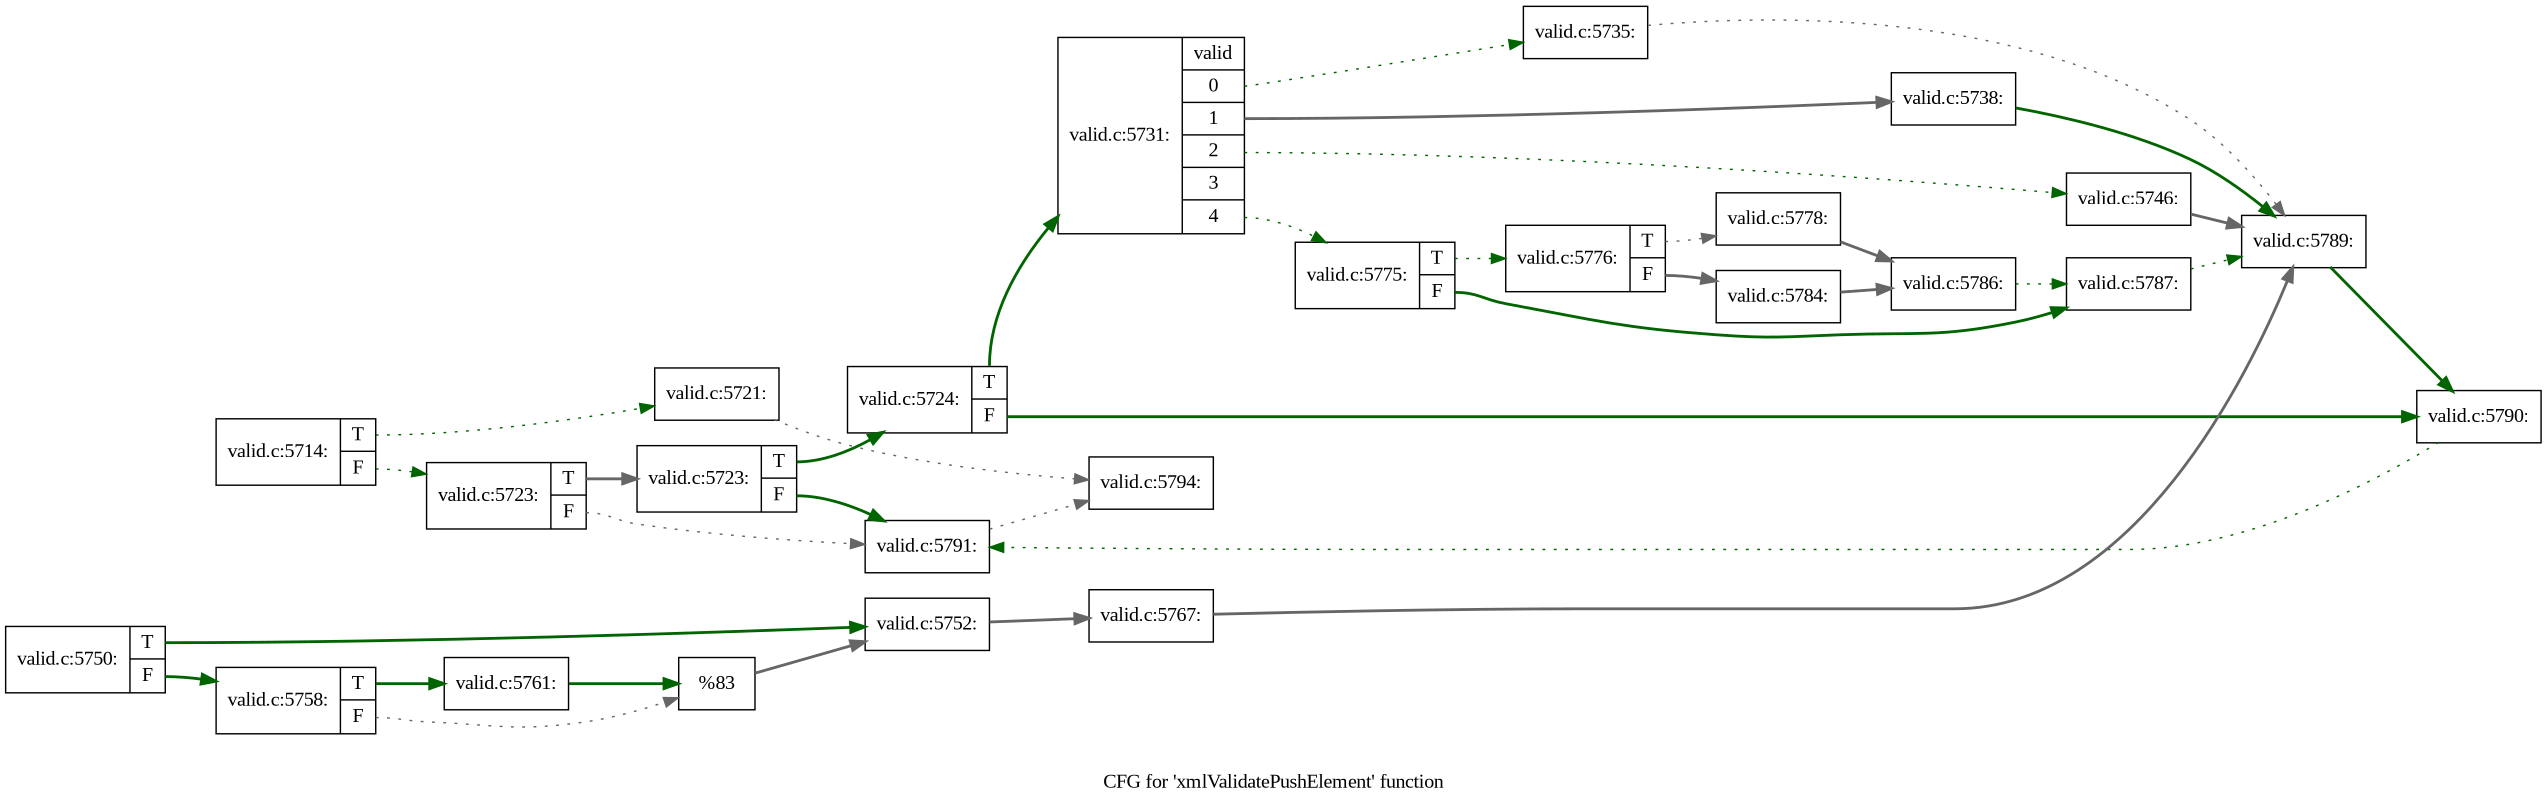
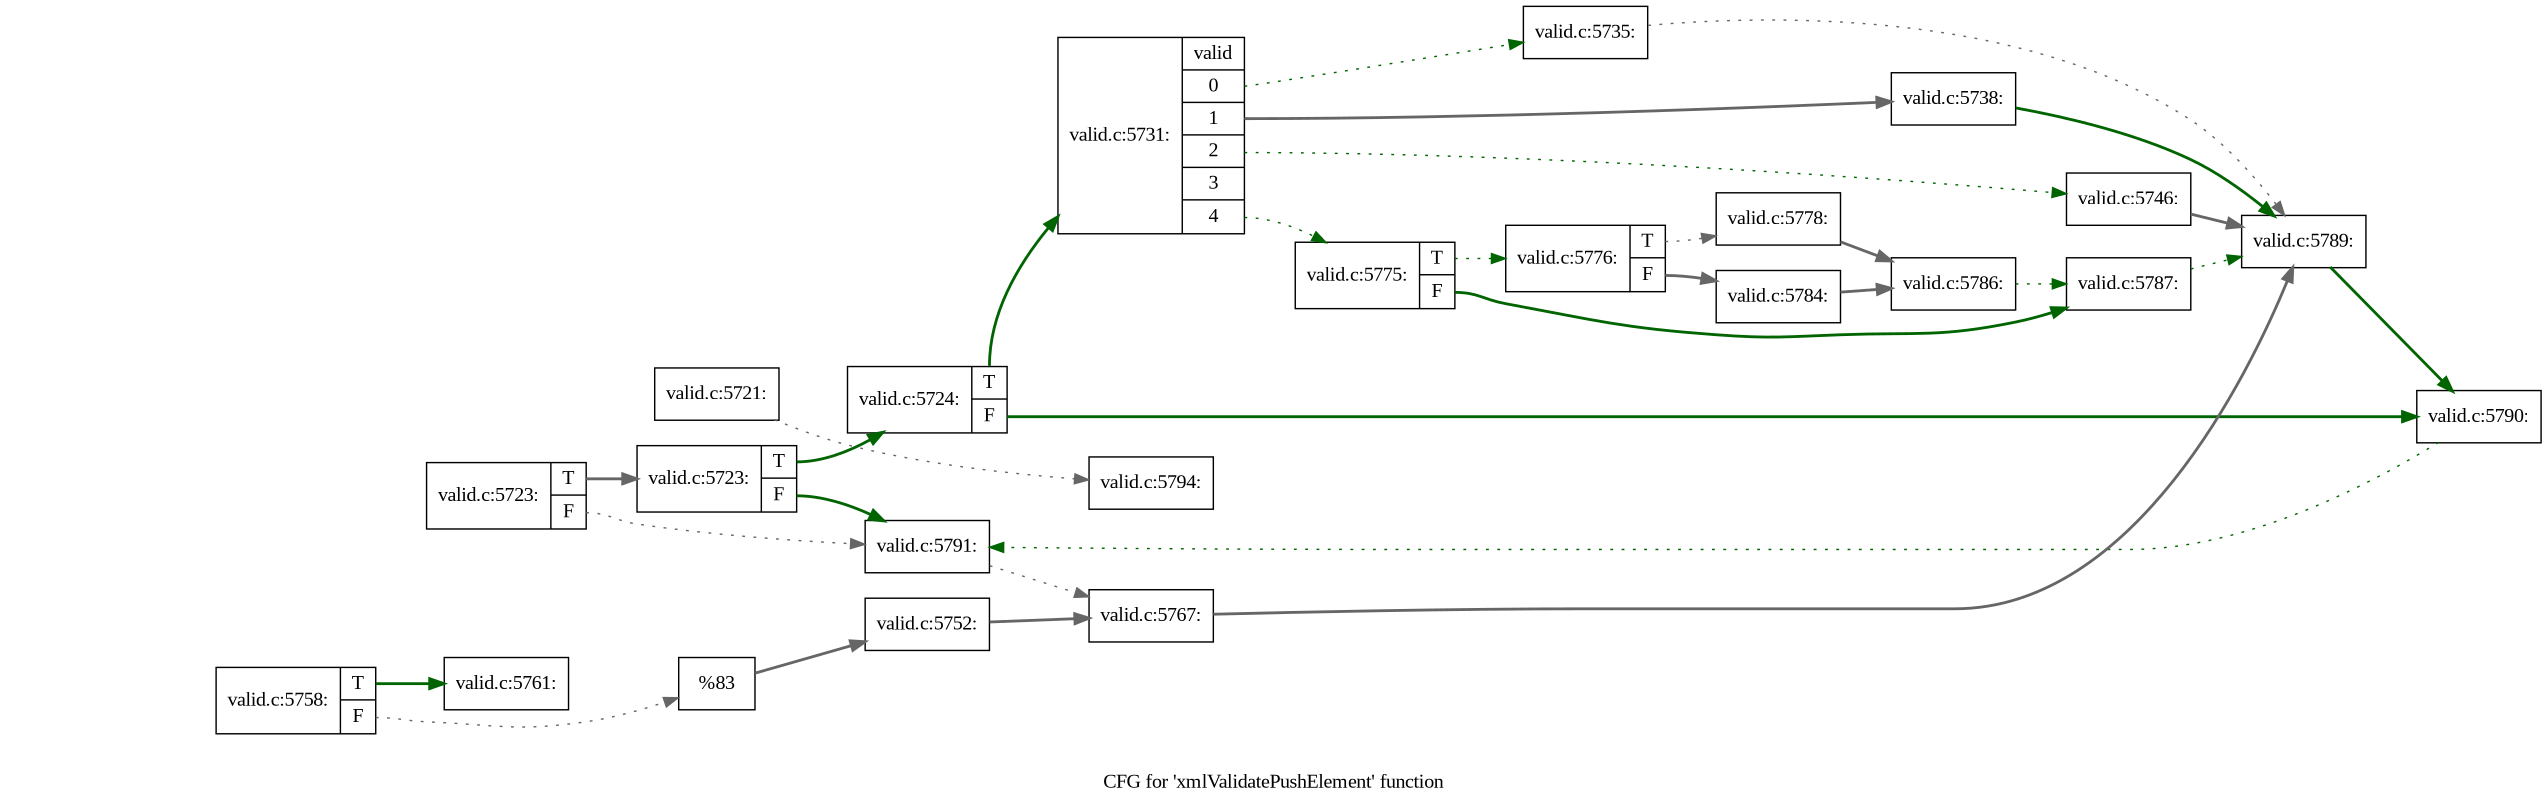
(296, 452) -> none
(1032, 517) -> (1032, 579)
(85, 660) -> none
(616, 684) -> none
